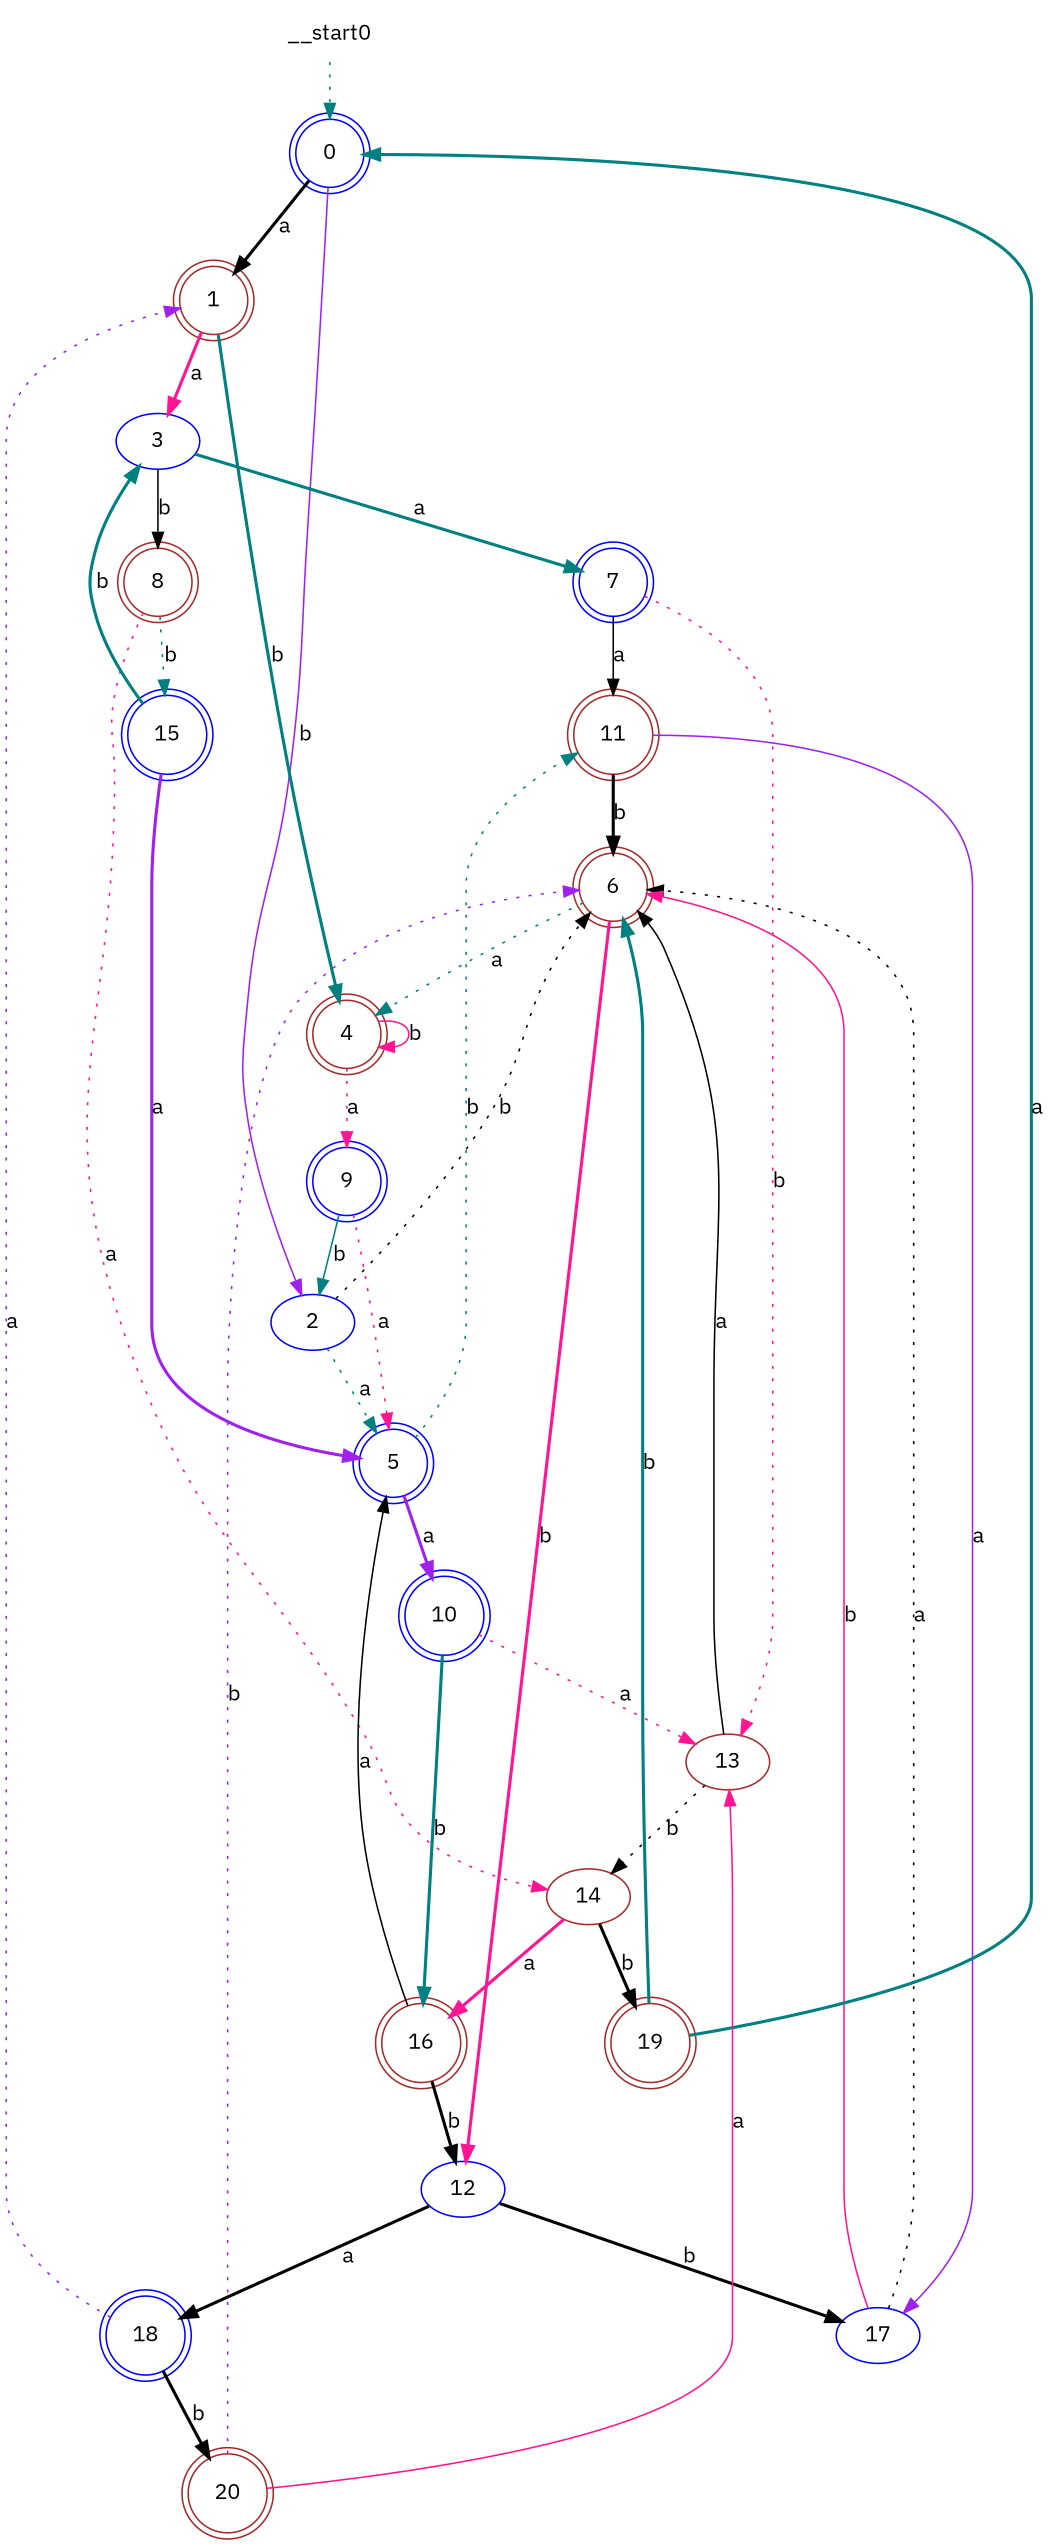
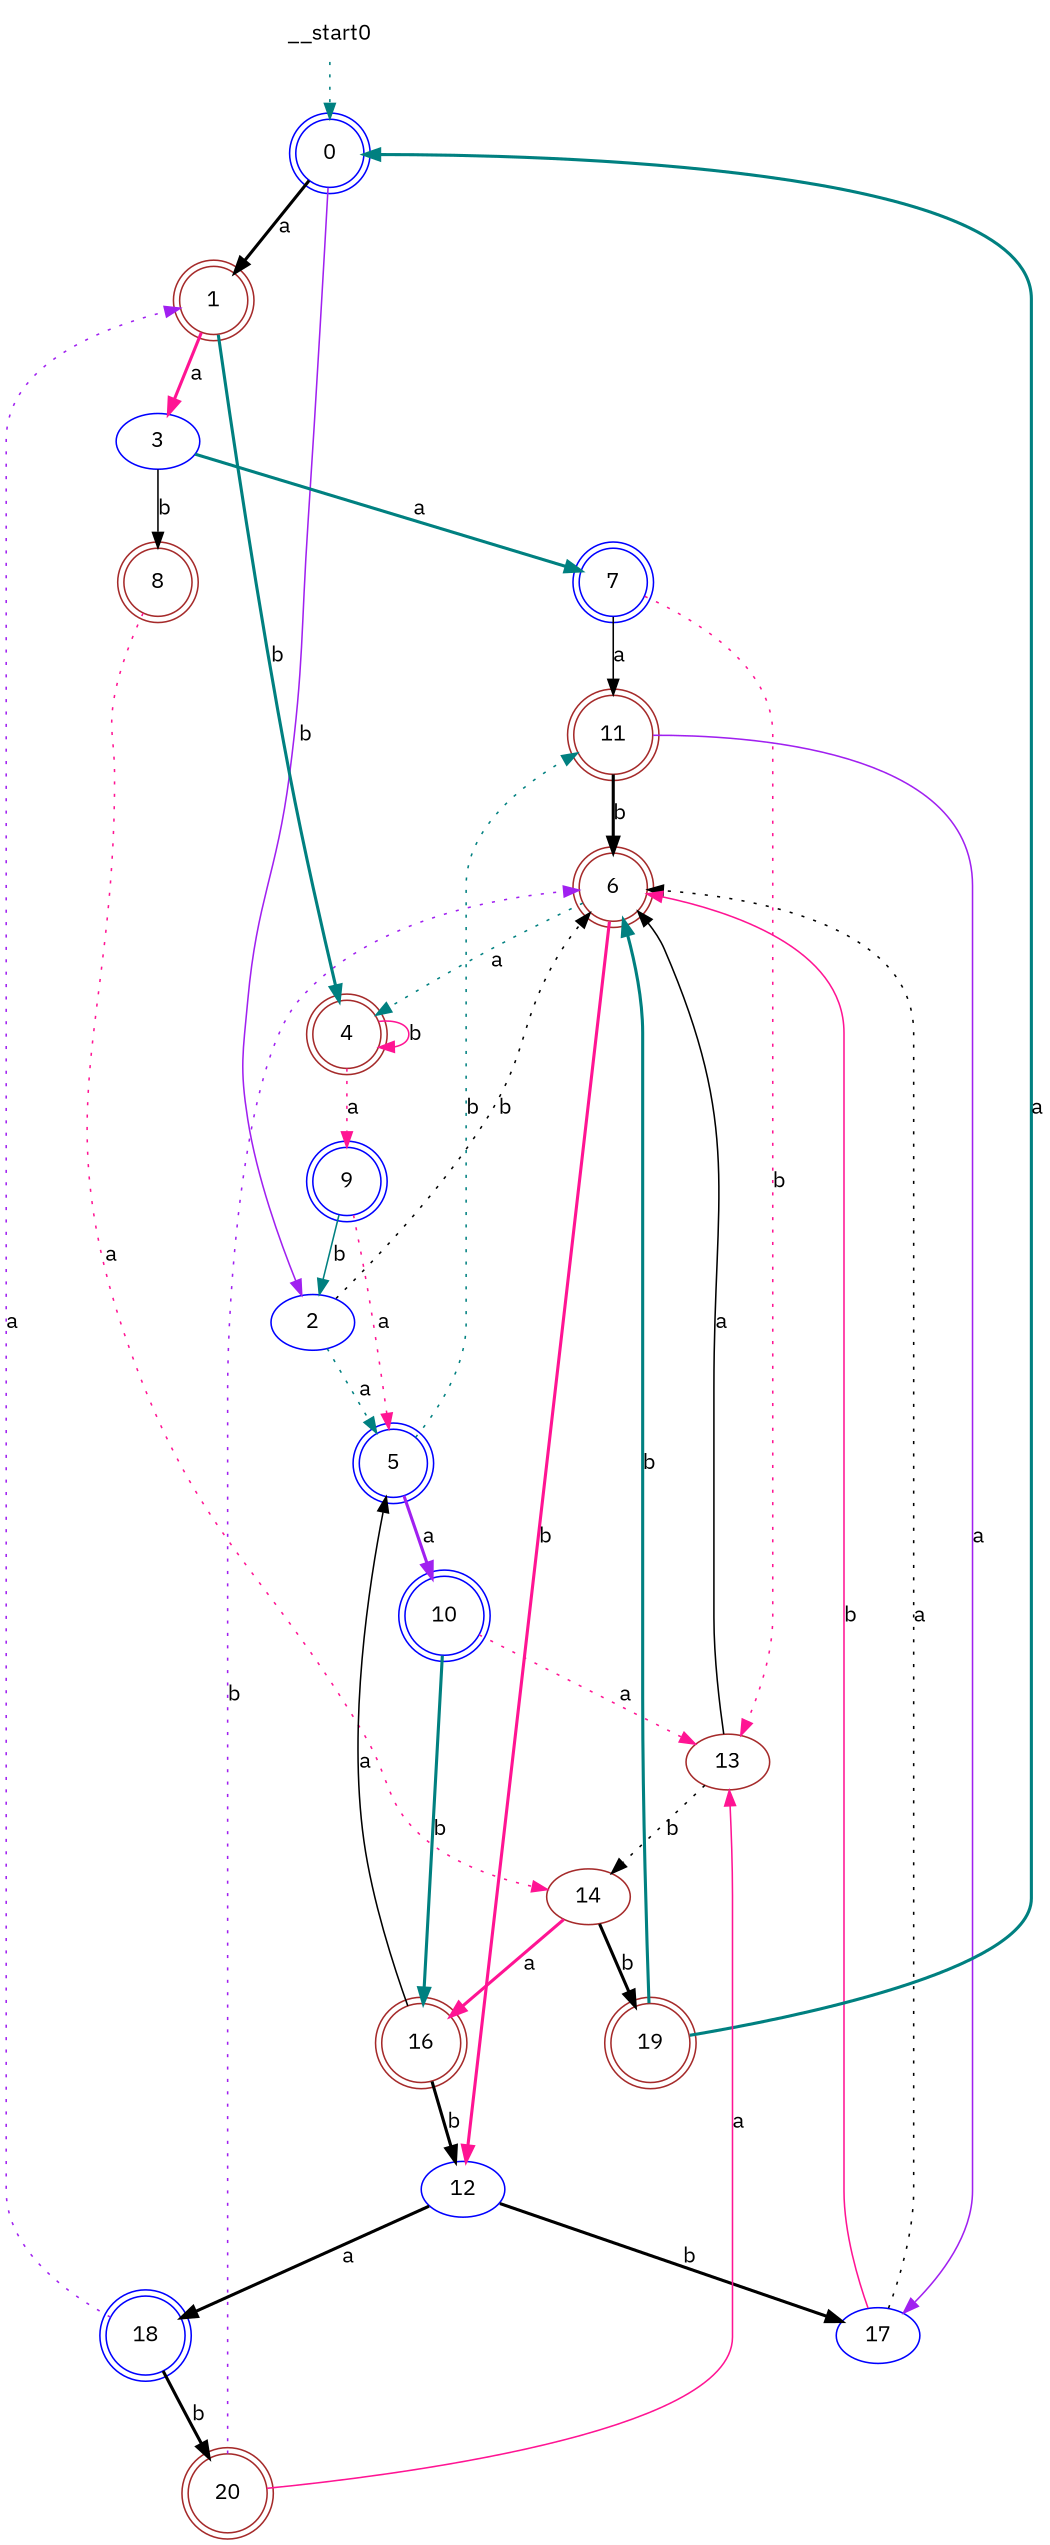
(167, 735) -> none
